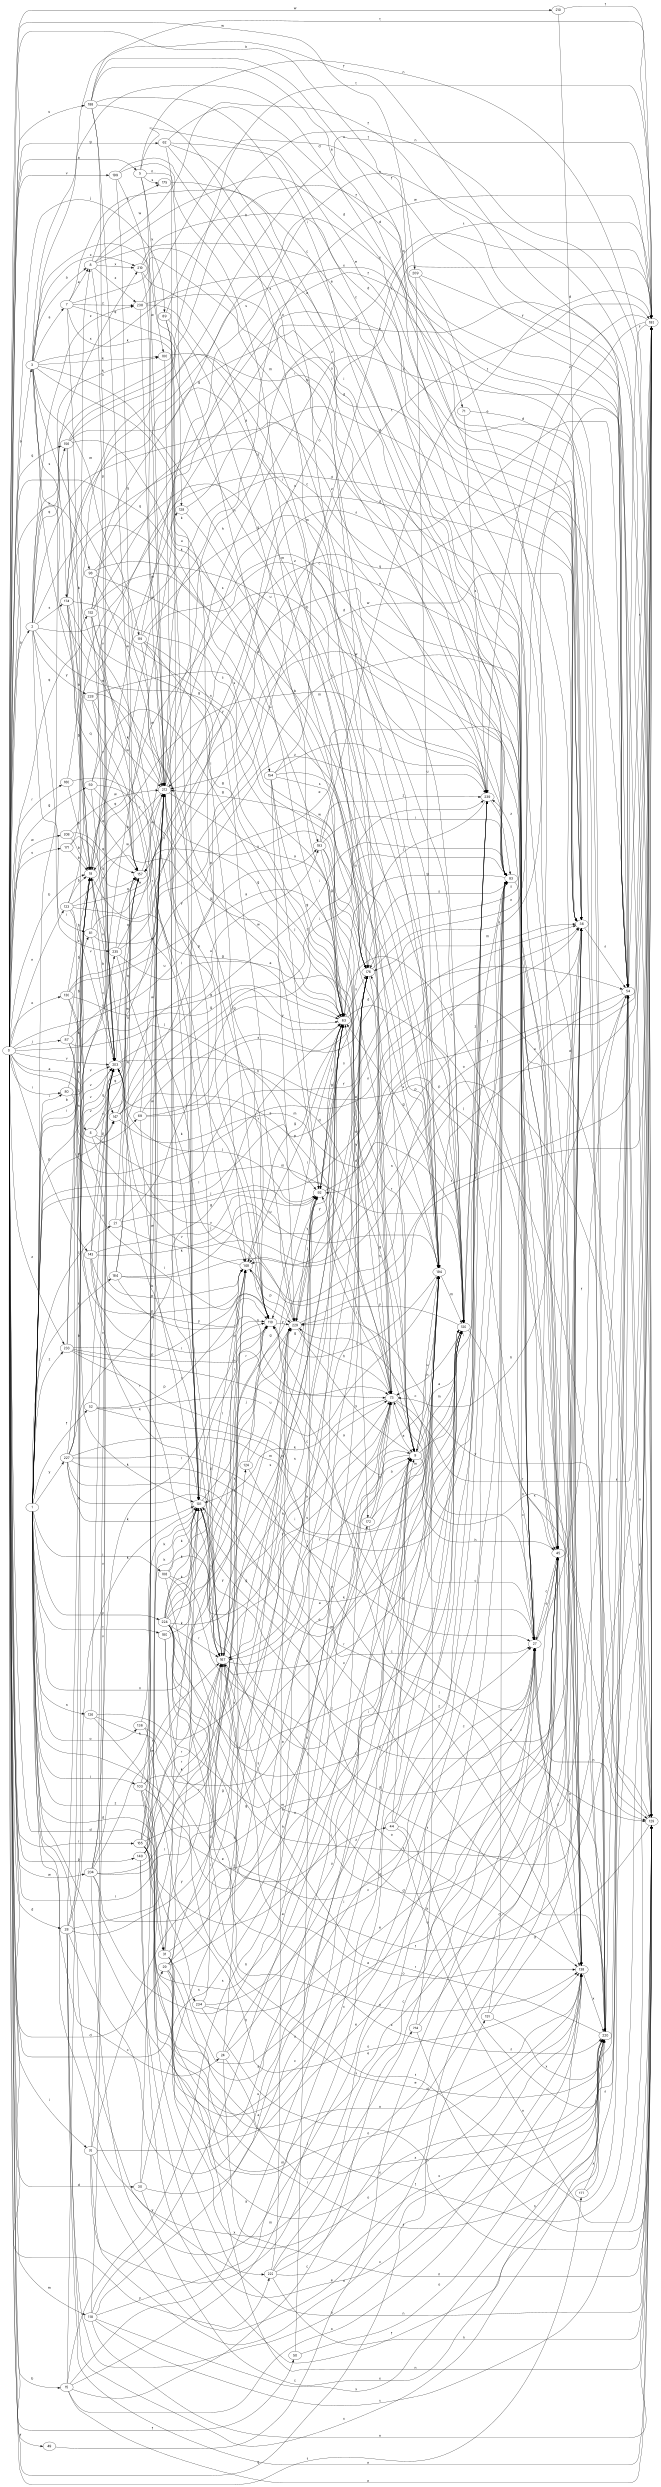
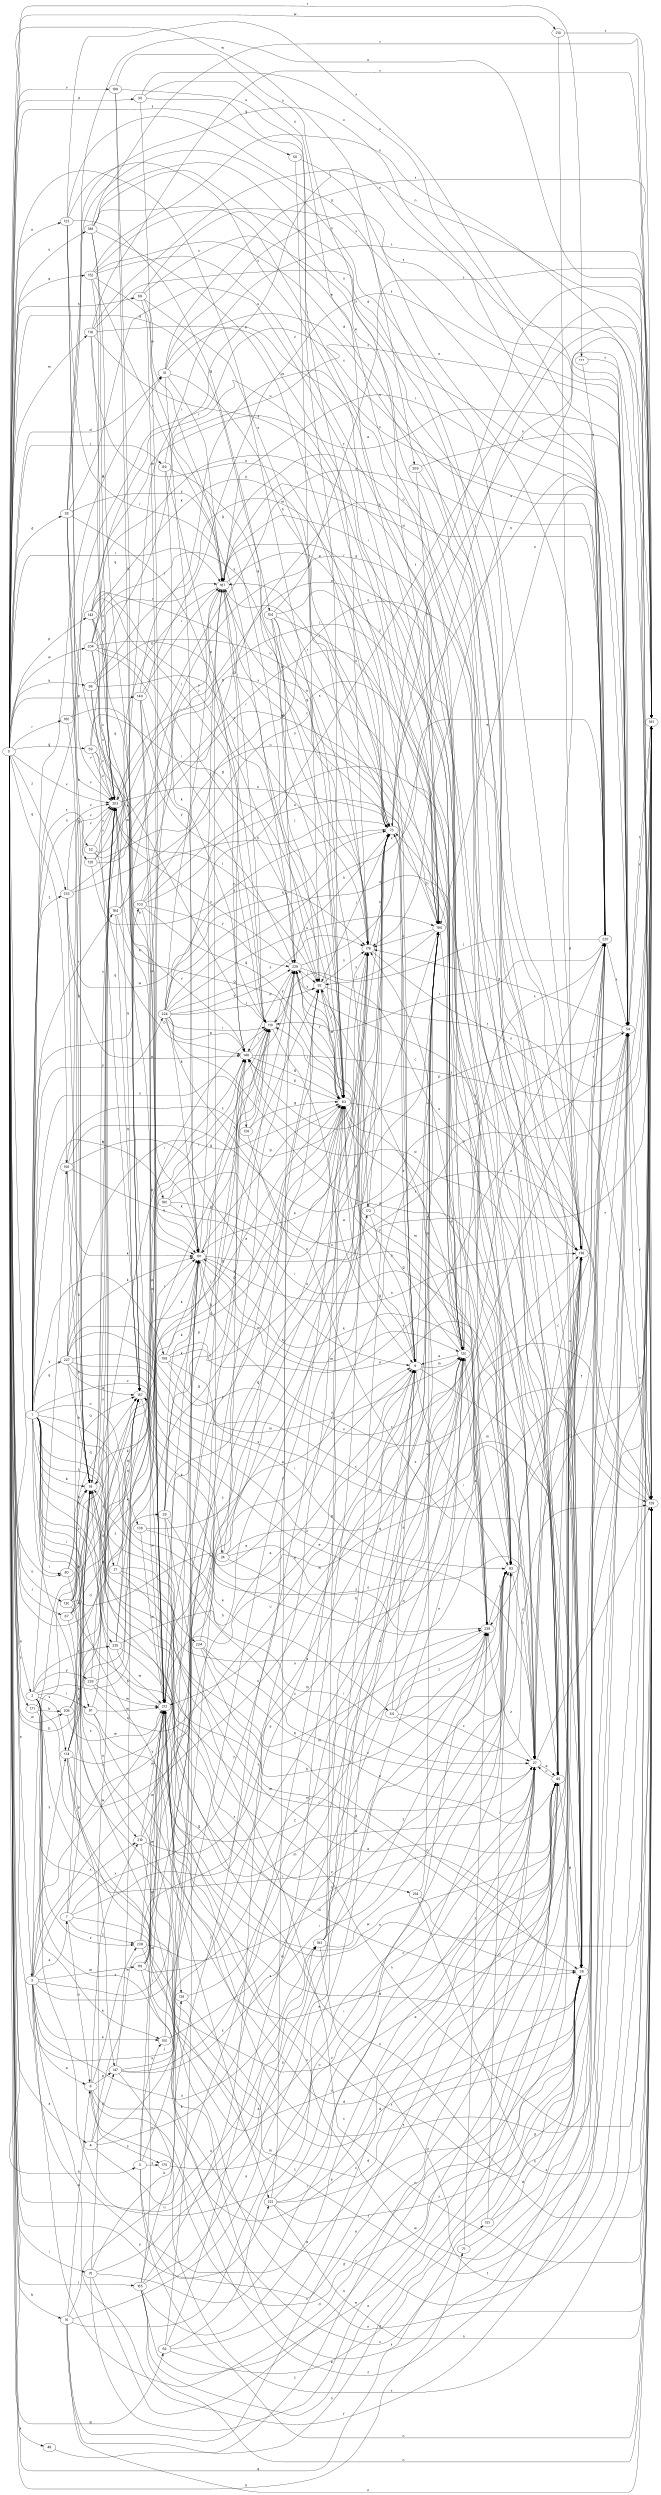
(78, 860) -> (48, 1711)
(185, 1756) -> none
